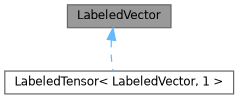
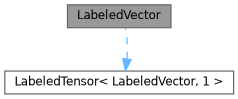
(111, 56) -> (127, 43)
